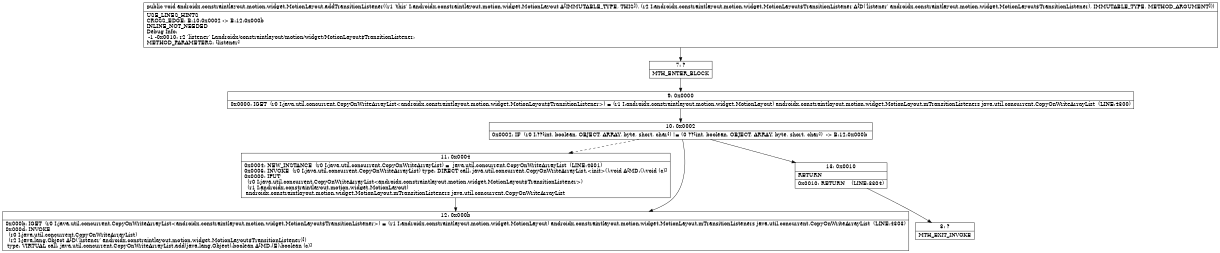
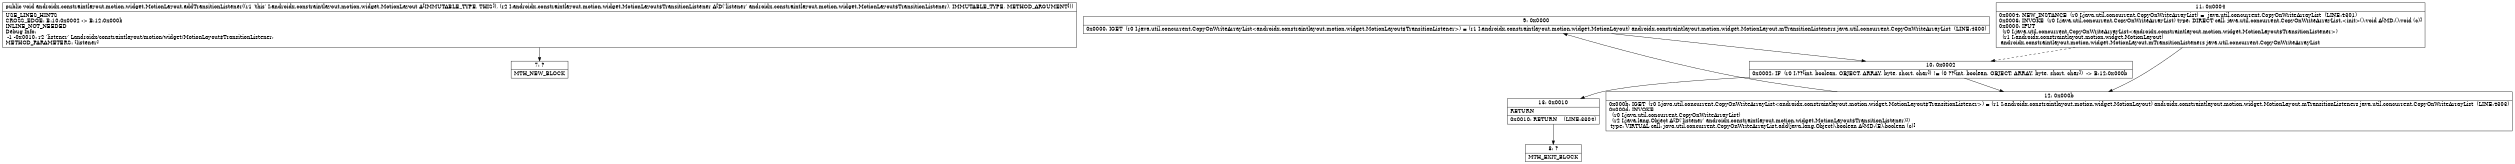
(681, 74) -> (540, 74)
(681, 83) -> (1701, 69)
(606, 146) -> (2035, 54)
(945, 235) -> (1553, 157)
